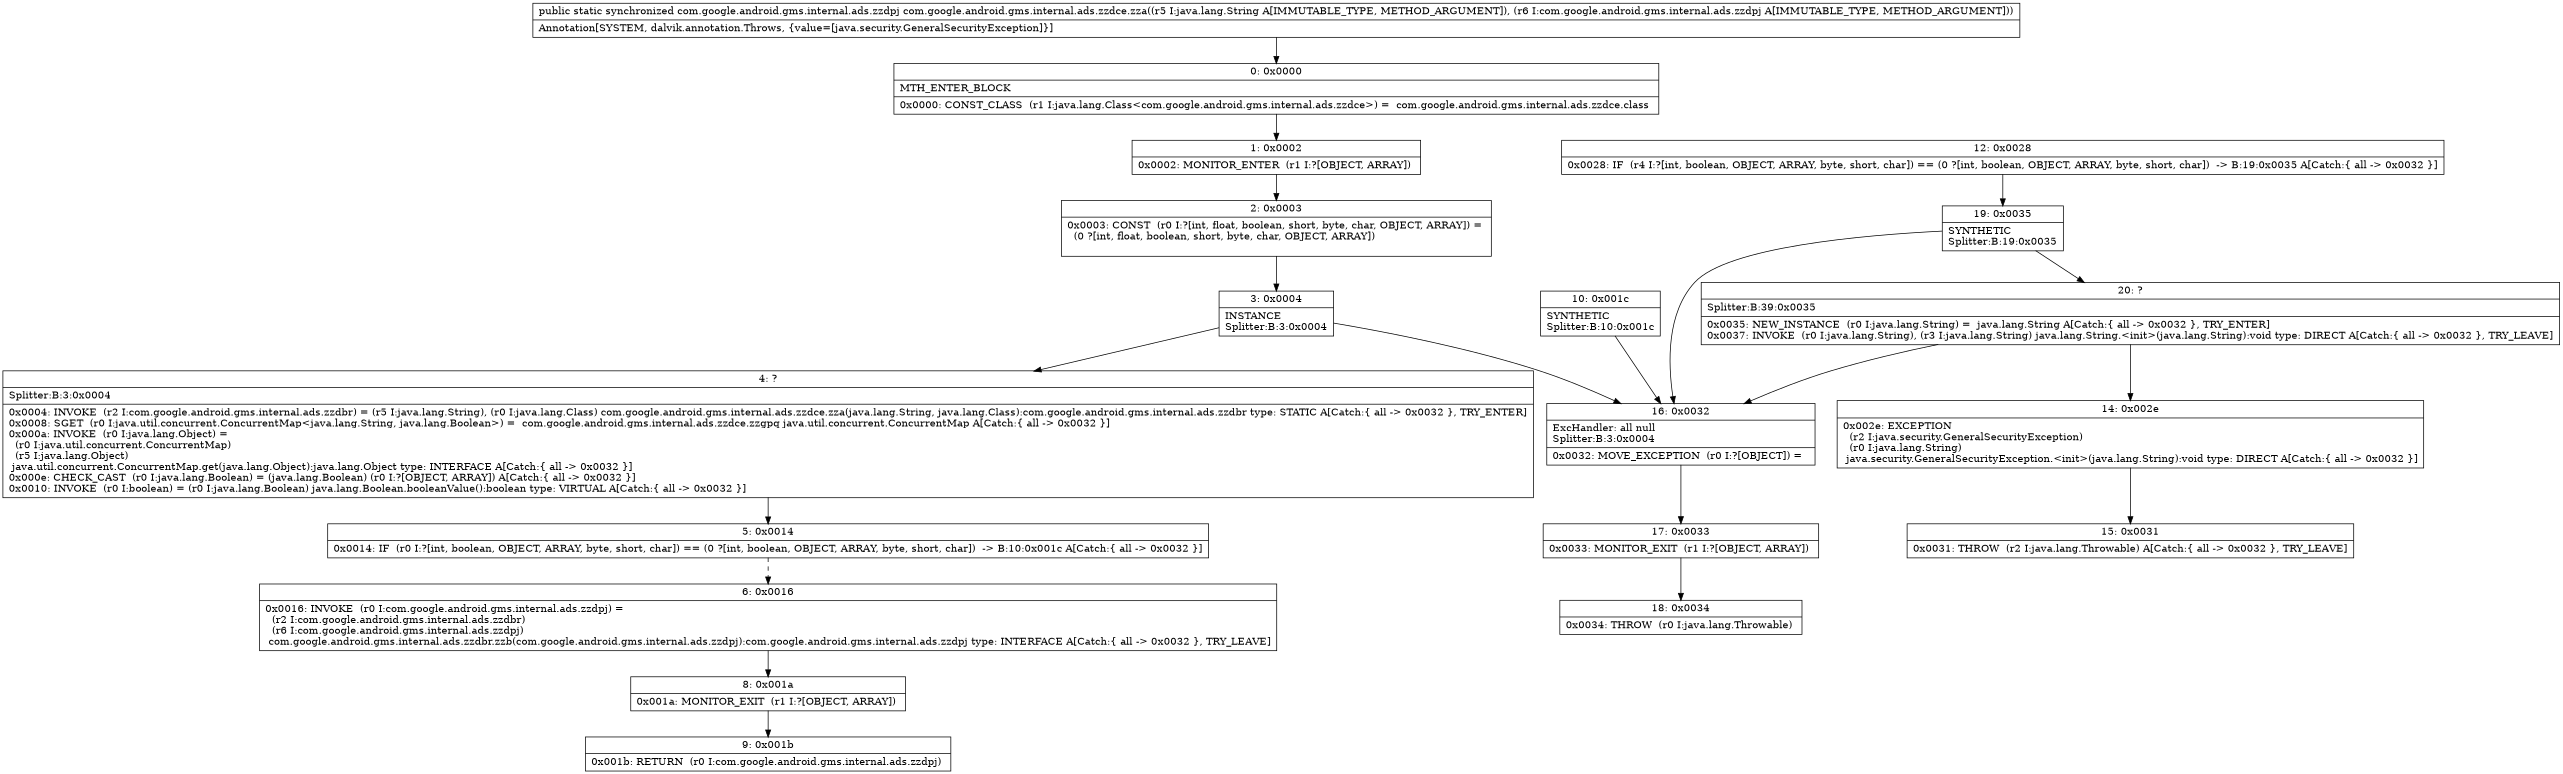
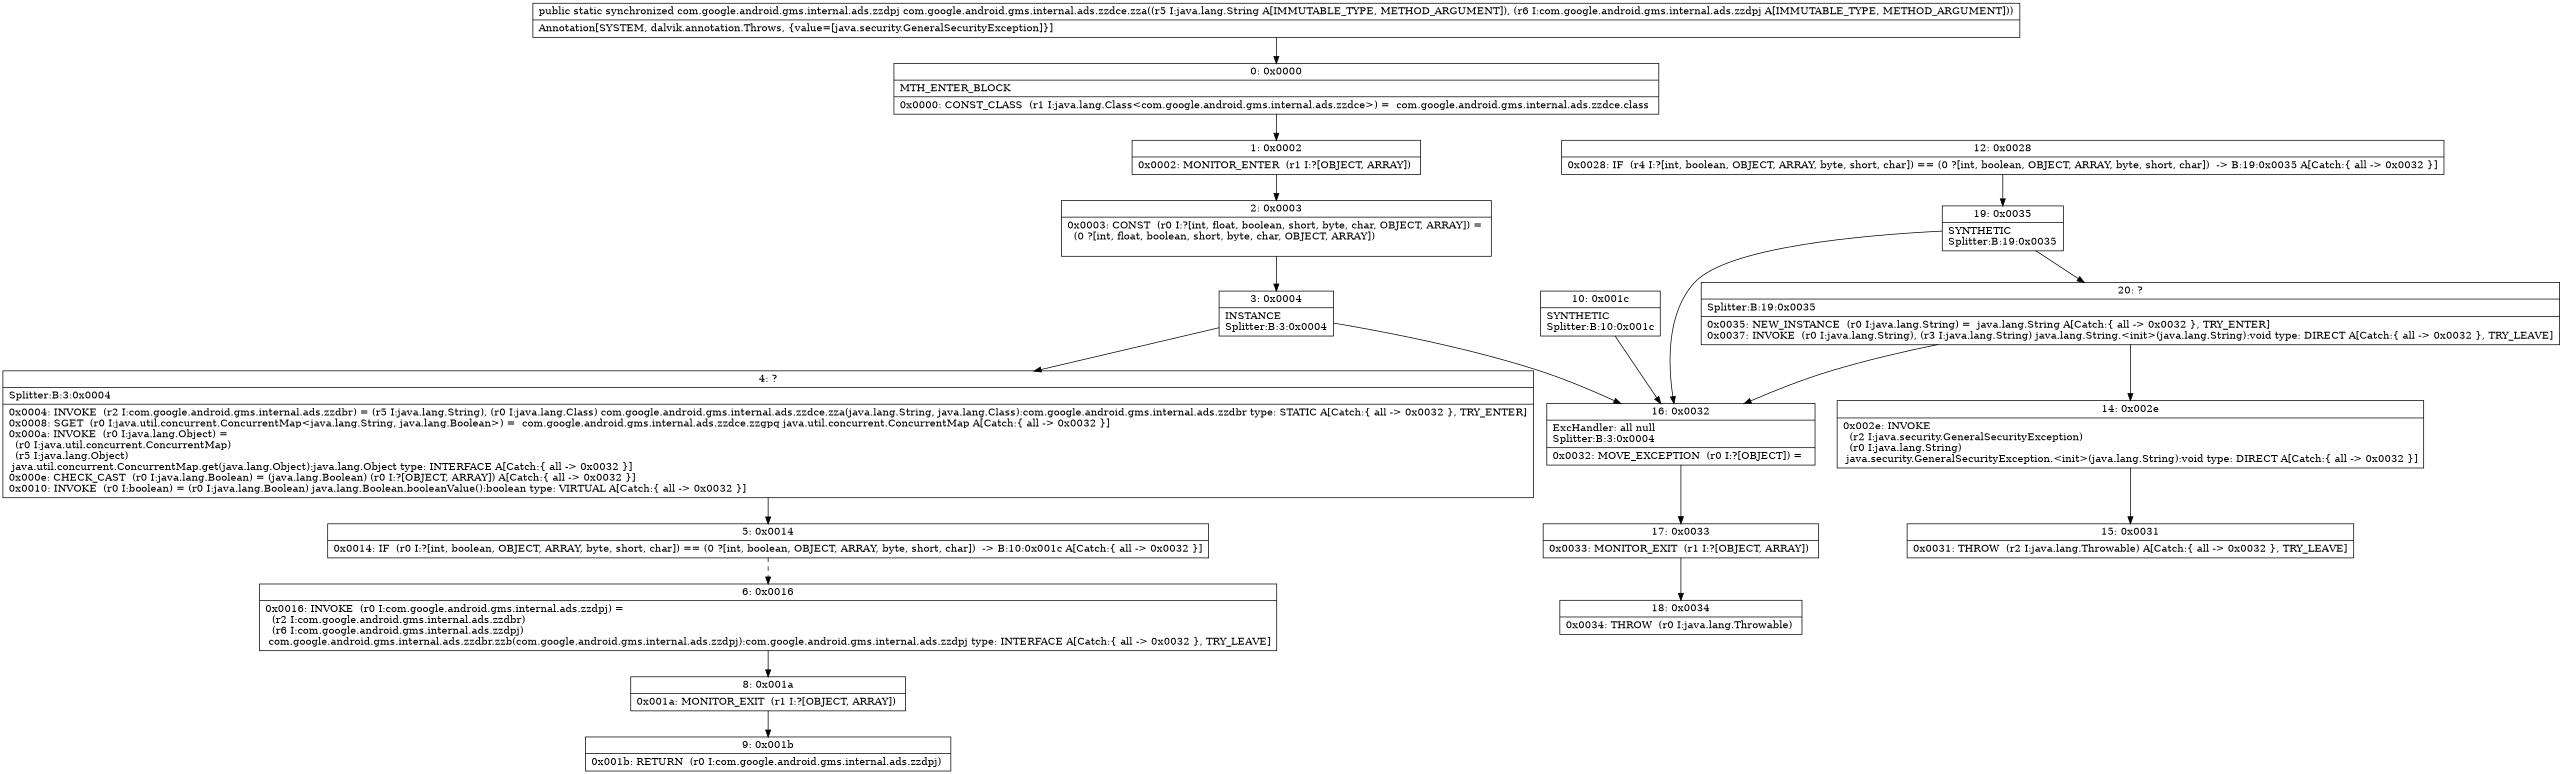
(1762, 307) -> (1762, 307)
(1901, 426) -> (1890, 426)
